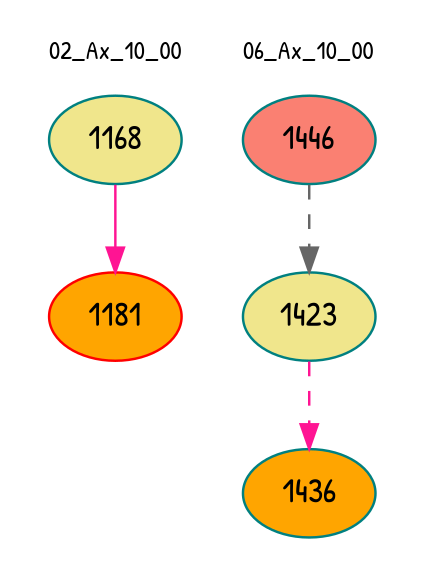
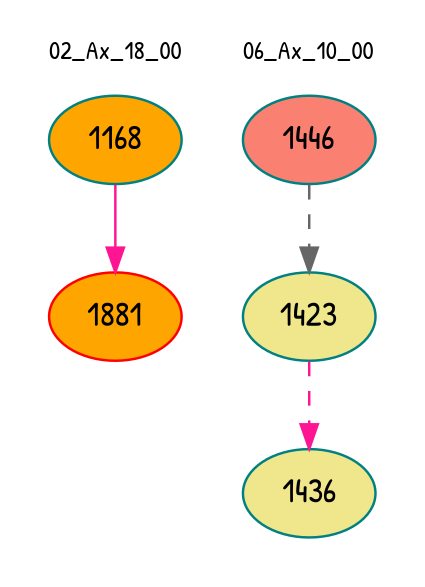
(117, 53) -> (117, 53)
(115, 140) -> (115, 140)
(115, 317) -> (115, 317)
(309, 493) -> (309, 493)
